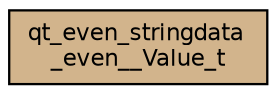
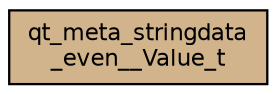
(138, 47) -> (138, 47)
